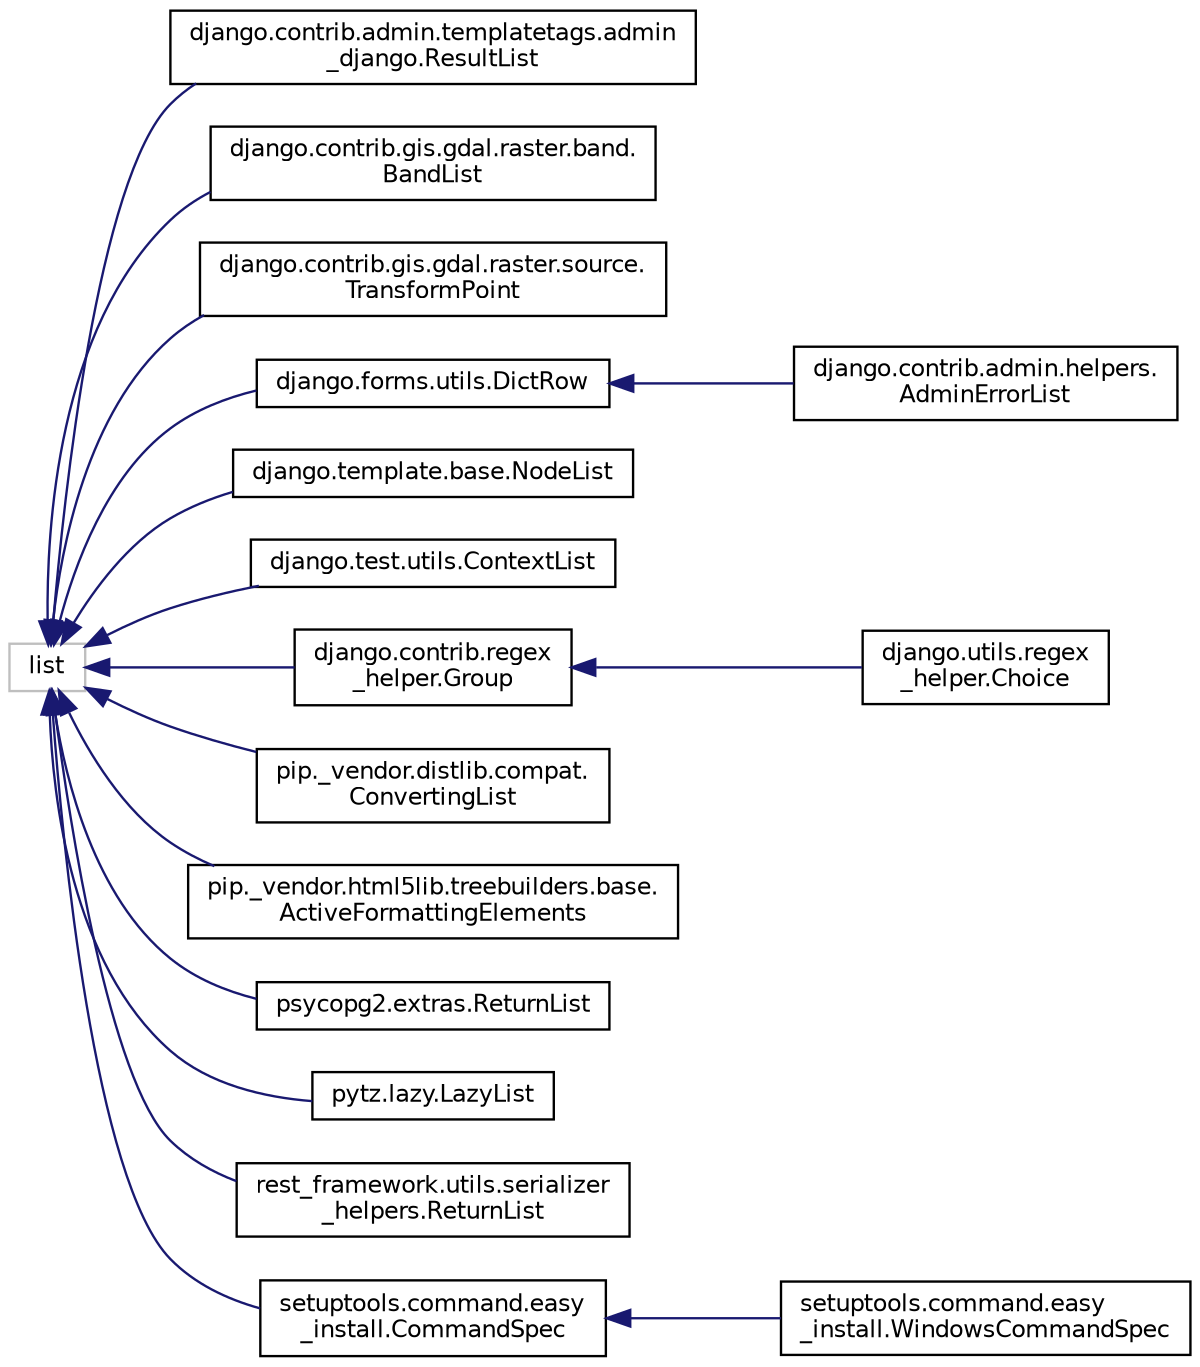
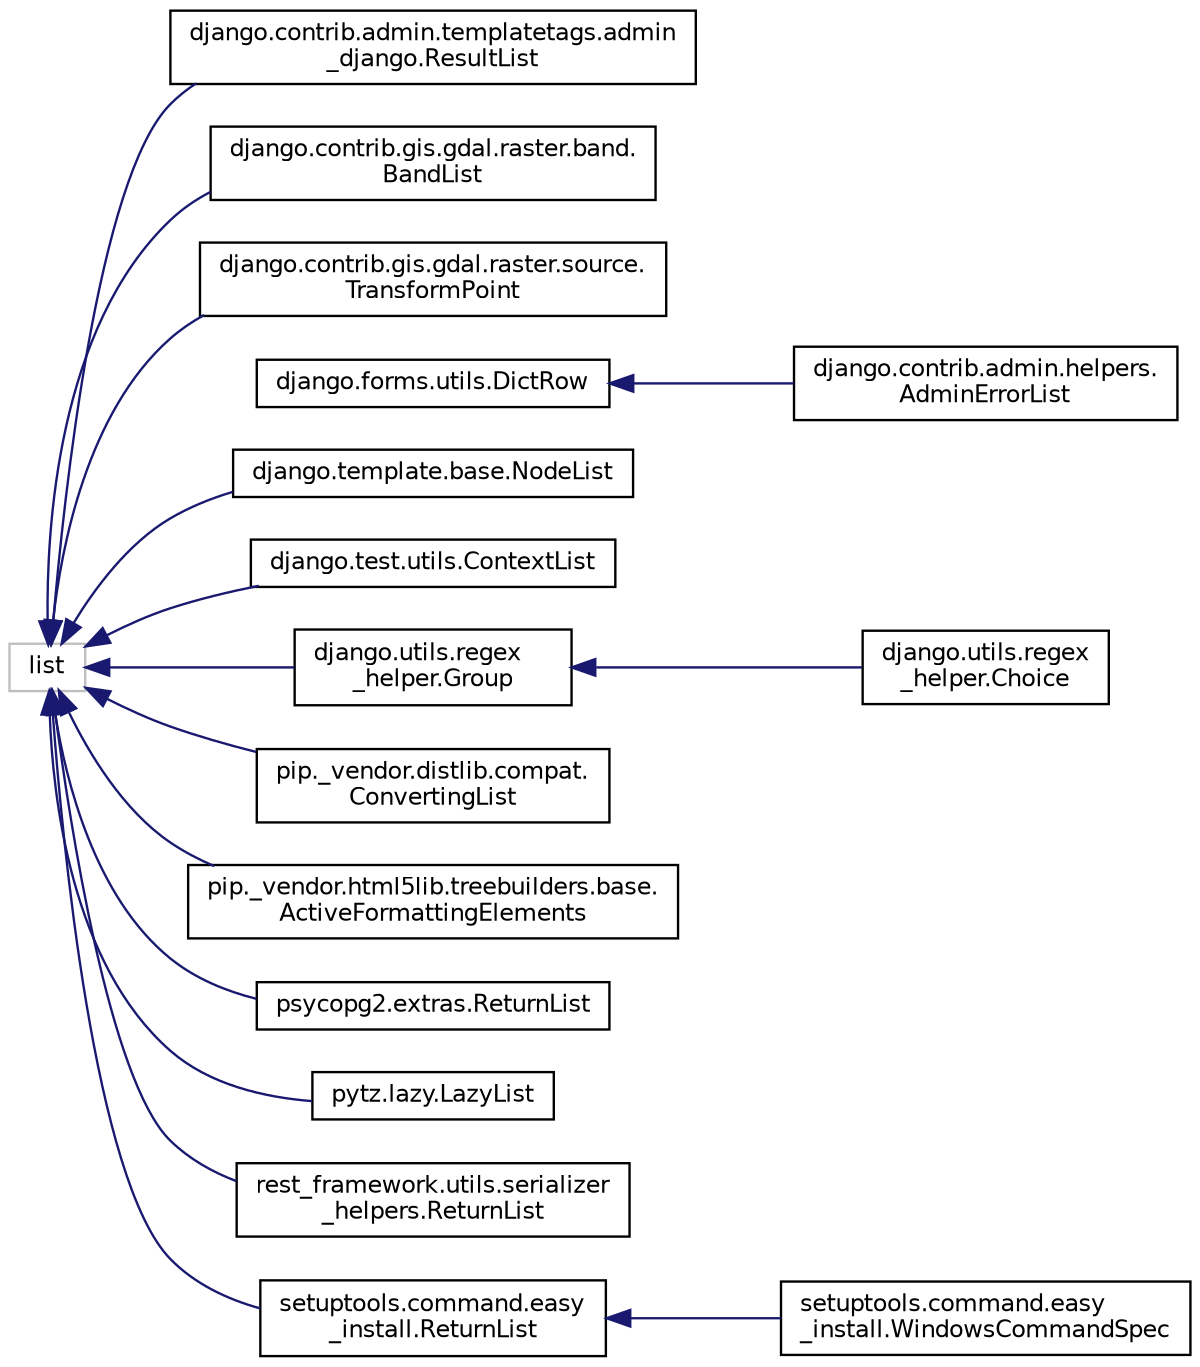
(125, 476) -> none
(433, 667) -> (433, 667)
(433, 1318) -> (433, 1318)
